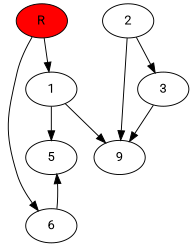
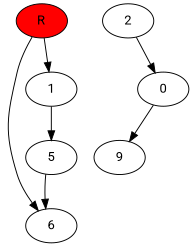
(124, 84) -> none
(163, 89) -> (163, 89)
(82, 120) -> none
(58, 196) -> (45, 187)
